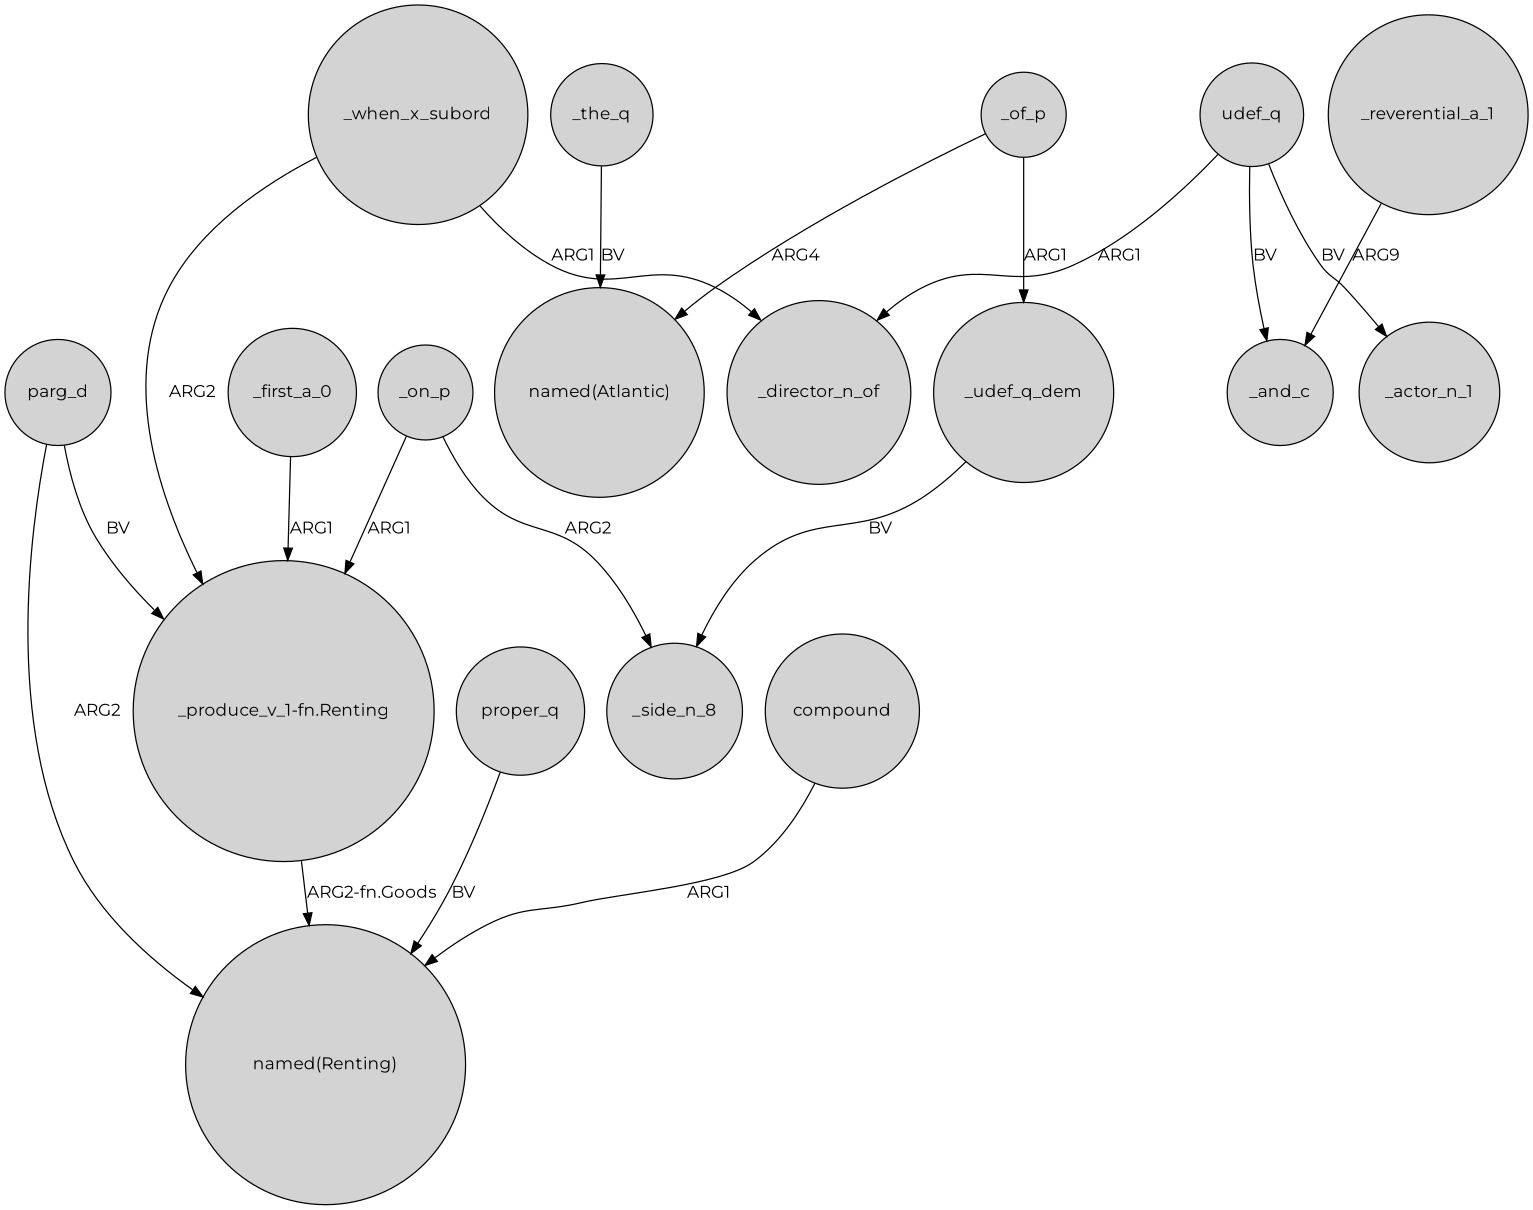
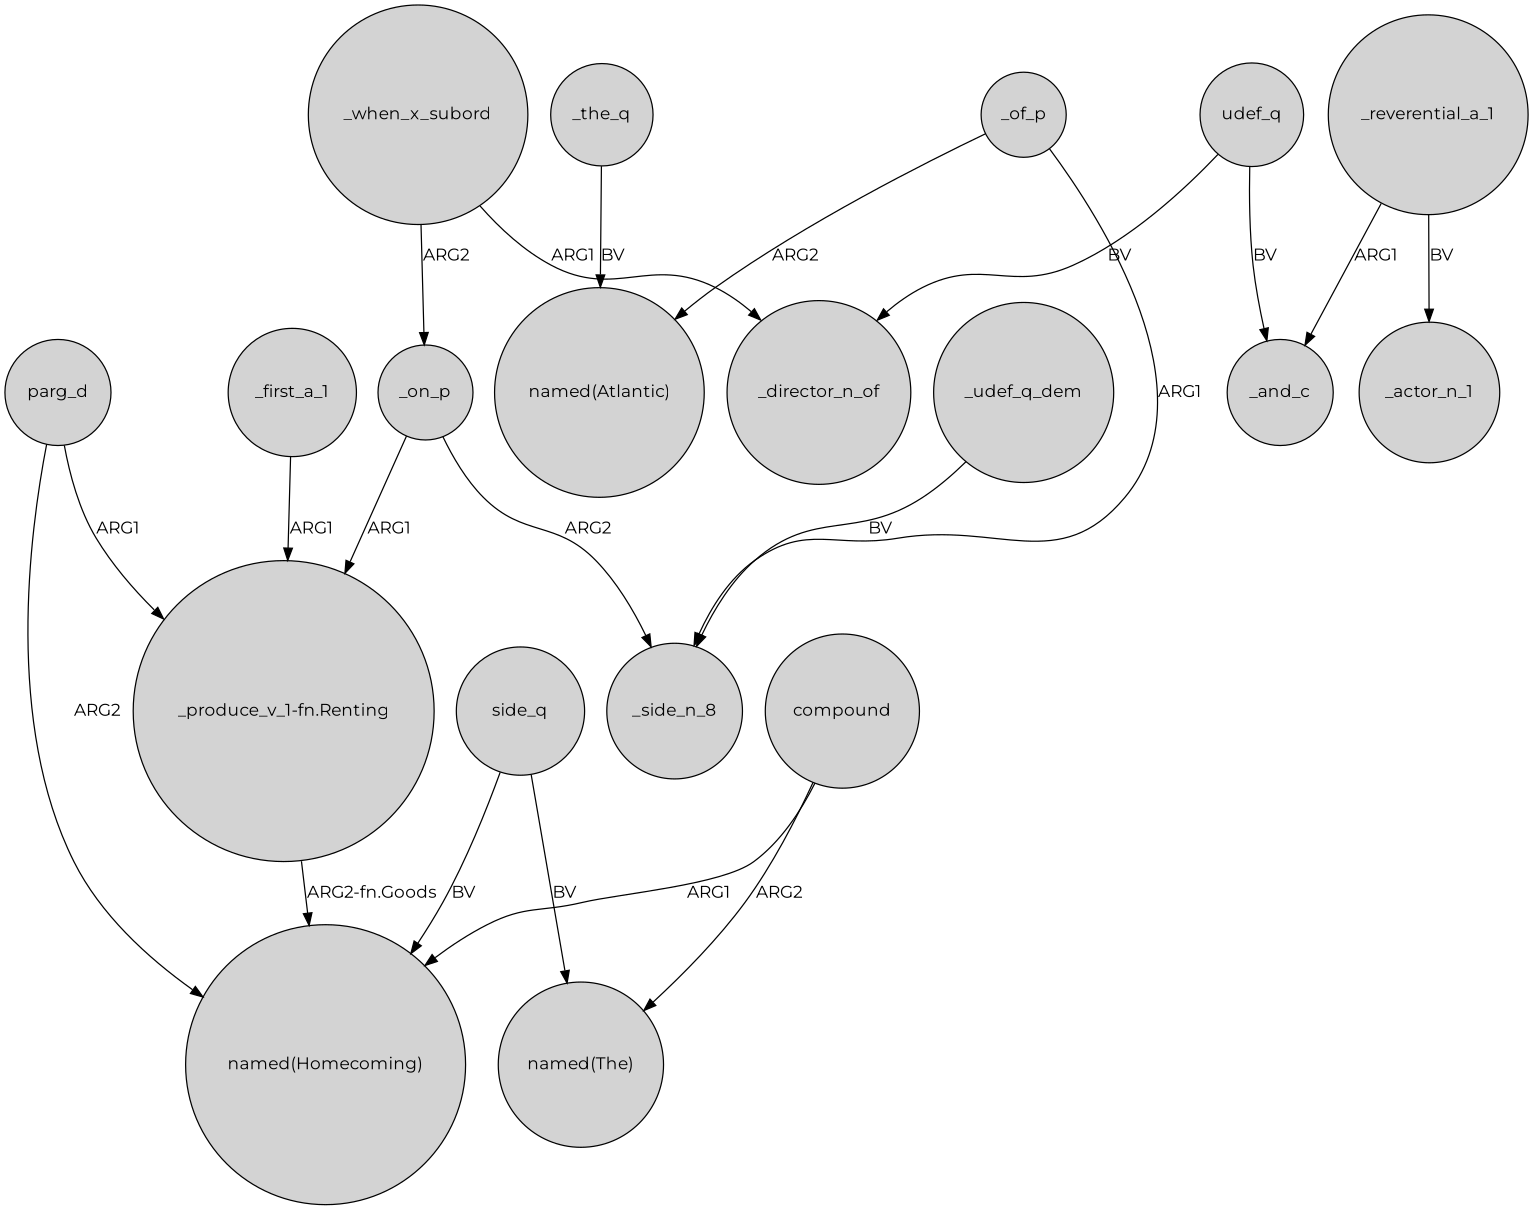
(1024, 224) -> (1086, 529)
(1313, 253) -> (1429, 262)
(796, 256) -> (796, 256)
(1120, 256) -> (1120, 256)
(1376, 256) -> (1376, 256)
(153, 333) -> (422, 279)
(292, 392) -> (292, 392)
(118, 529) -> (118, 529)
(520, 711) -> (520, 711)
(326, 1065) -> (326, 1065)
none -> (581, 1065)
